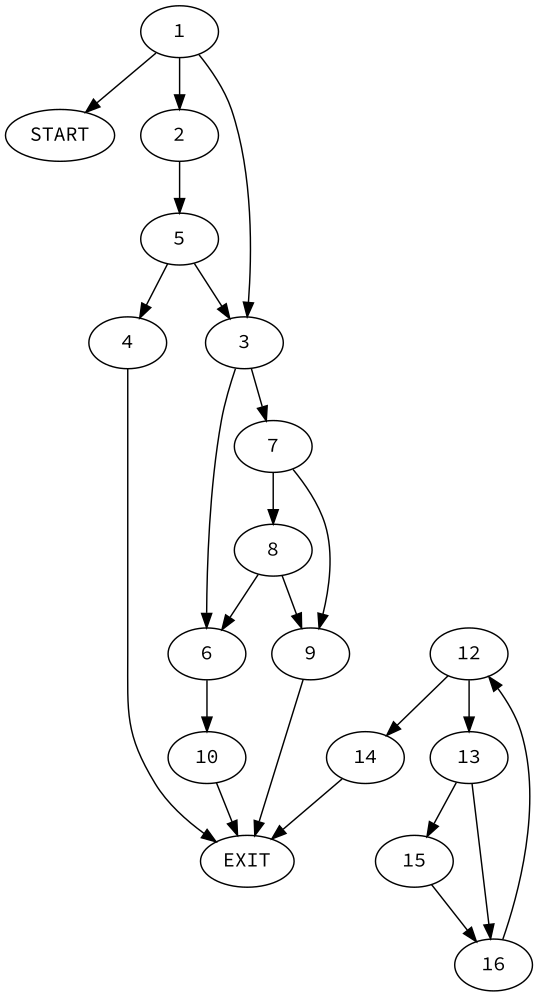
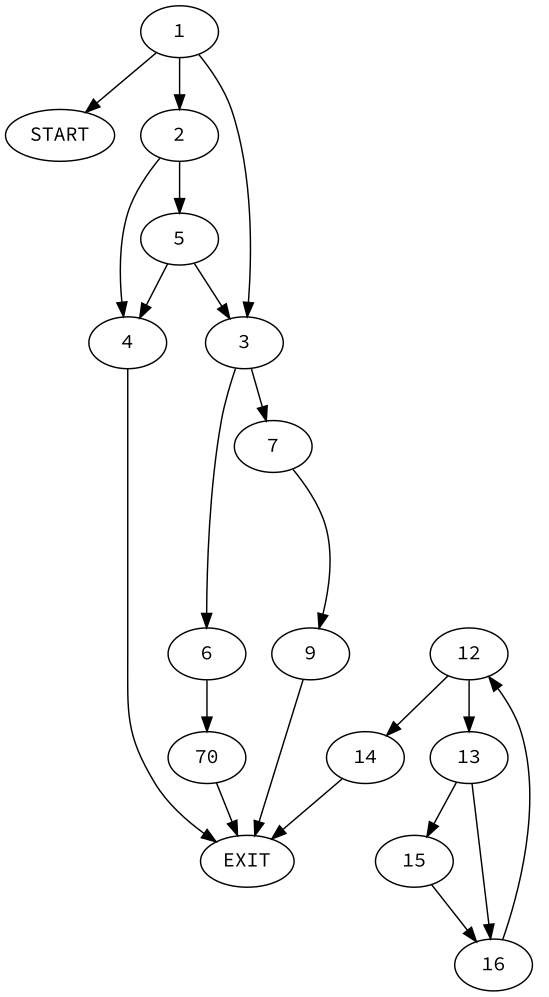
none -> (125, 226)
(273, 550) -> none
(207, 758) -> (207, 758)
